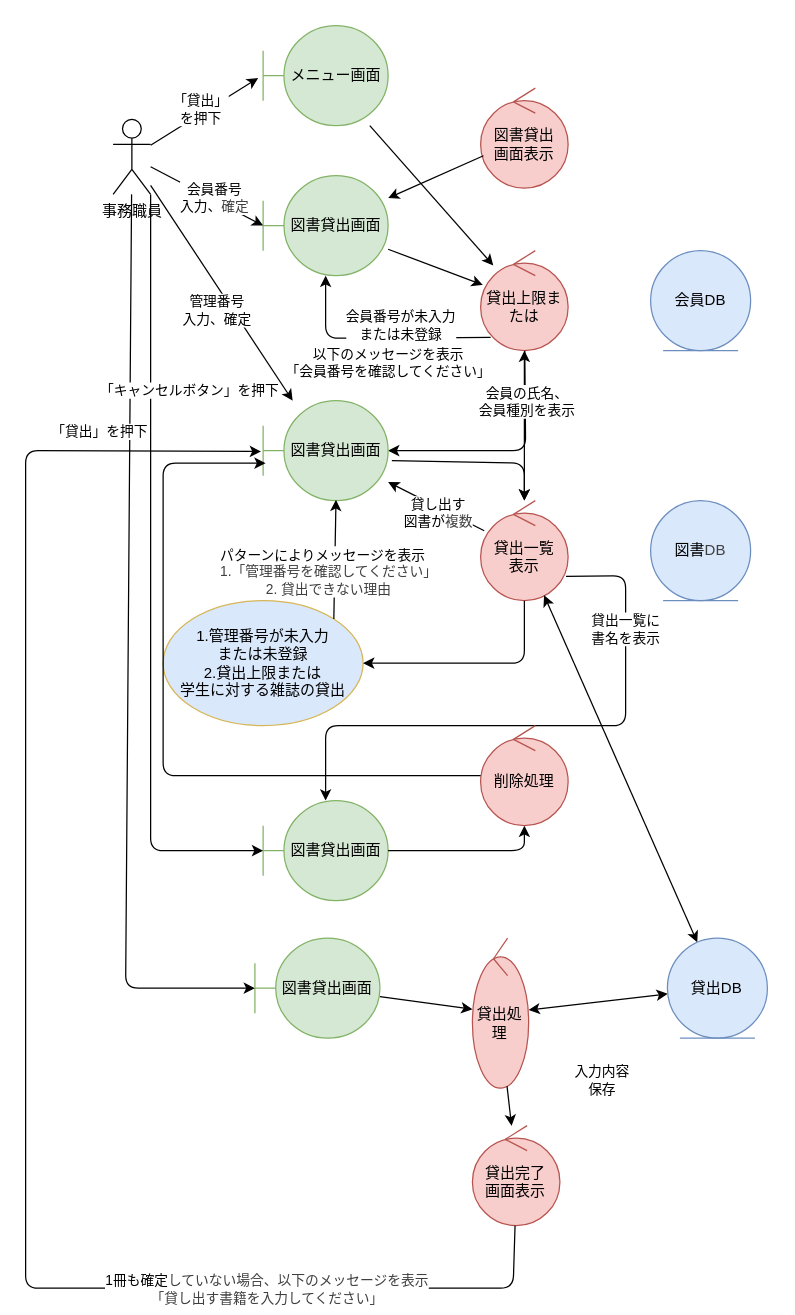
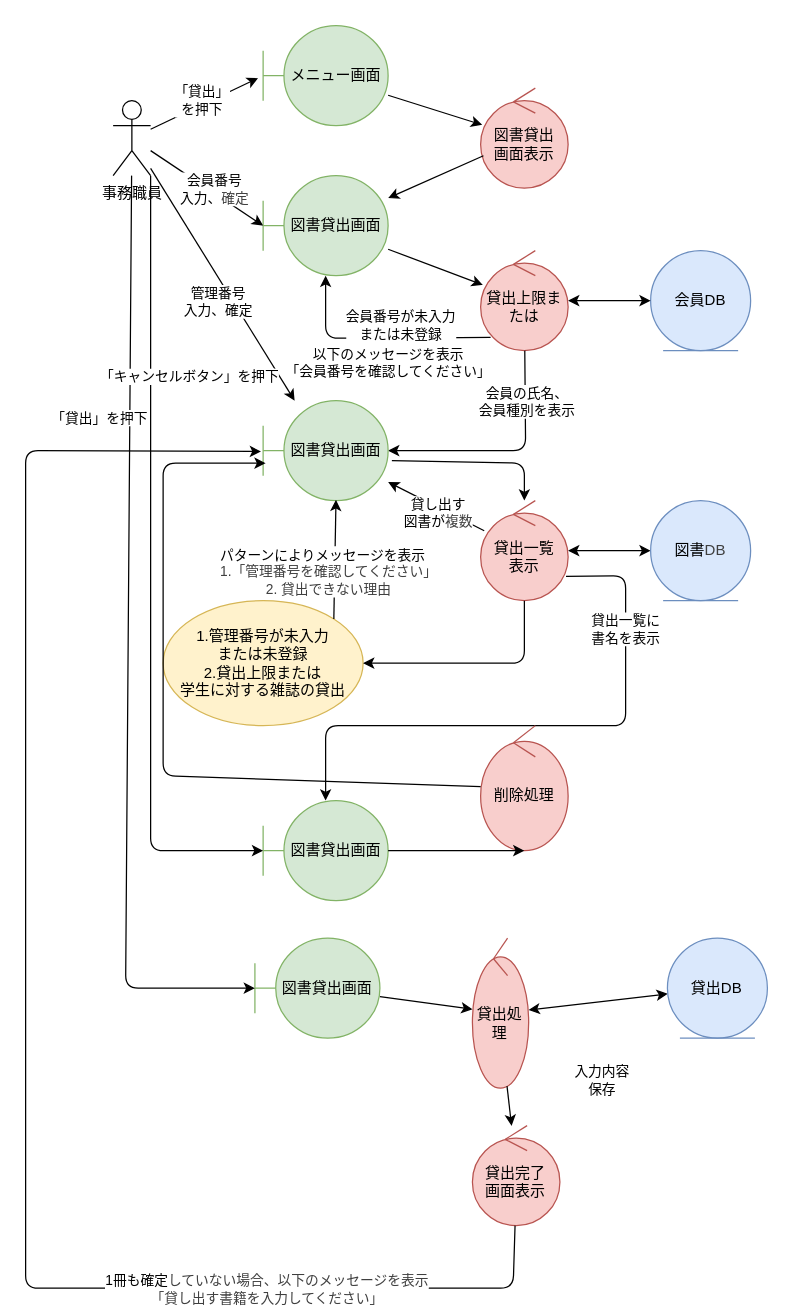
(132, 157) -> (132, 138)
(429, 193) -> (431, 109)
(524, 456) -> (609, 301)
(263, 663) -> (263, 663)
(620, 768) -> (609, 551)
(524, 776) -> (524, 788)
